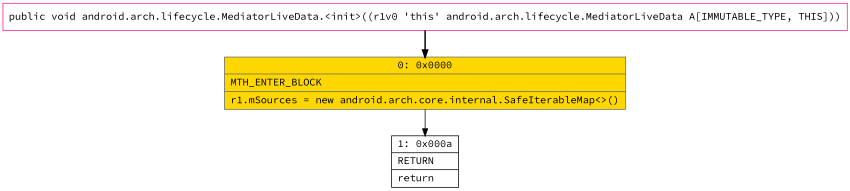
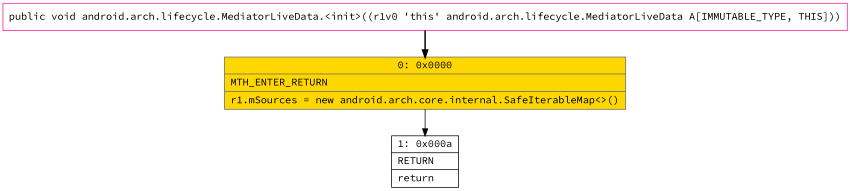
(276, 82) -> (279, 82)
